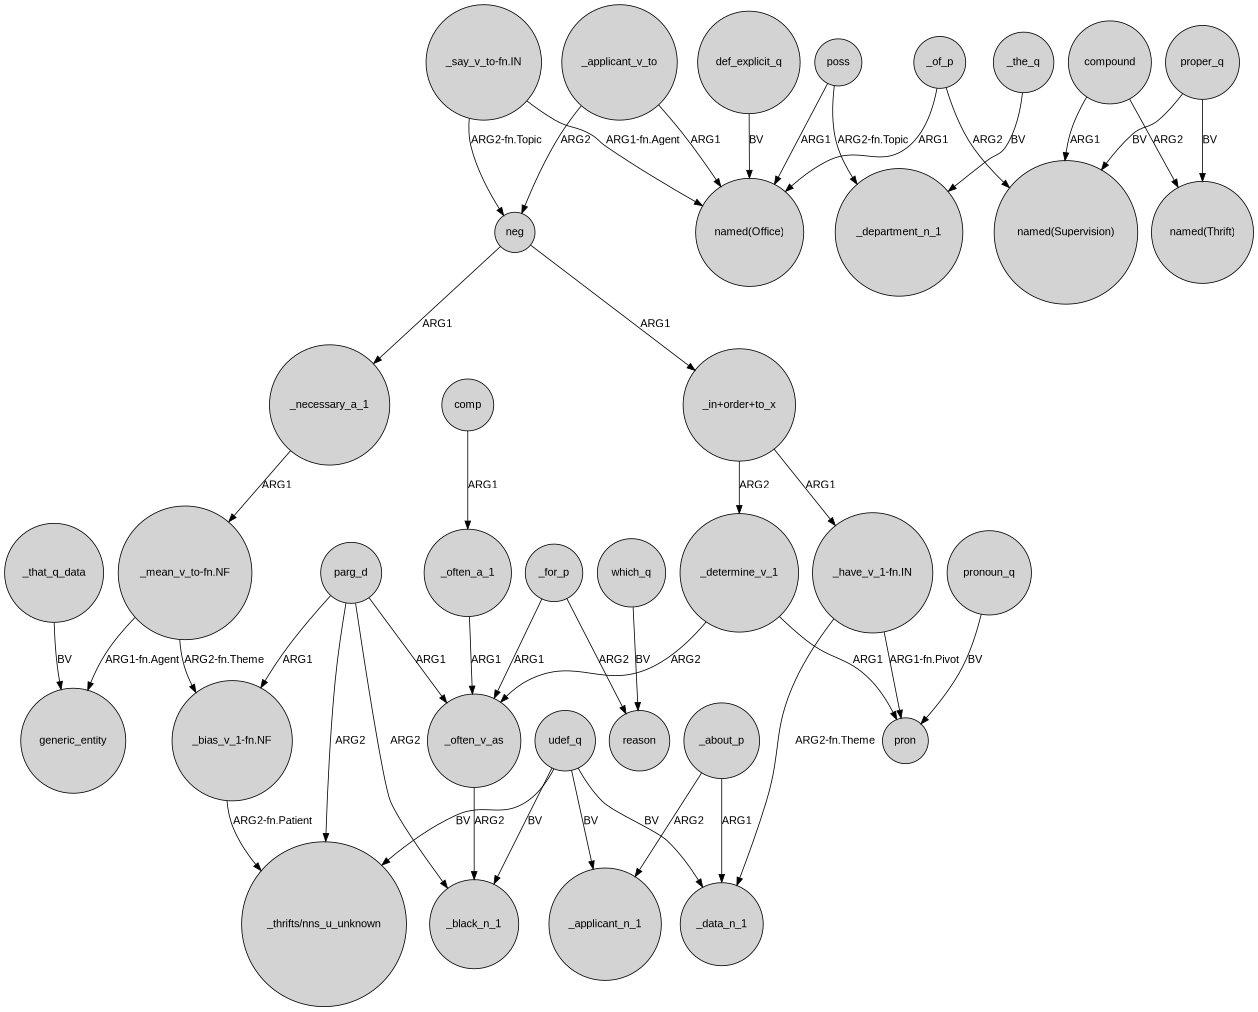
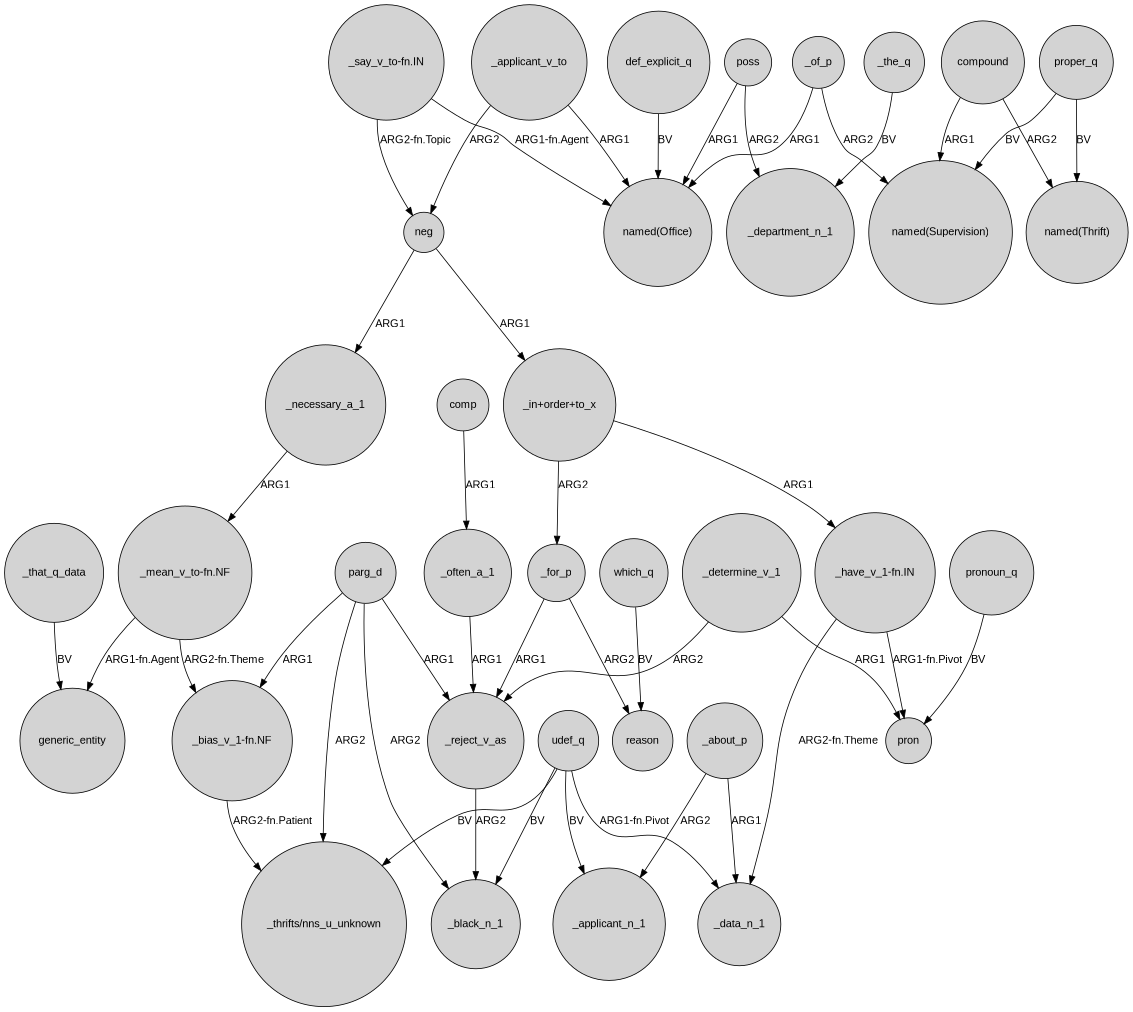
(873, 140) -> (764, 140)
(739, 483) -> (558, 499)
(474, 741) -> (476, 741)
(652, 821) -> (635, 821)
